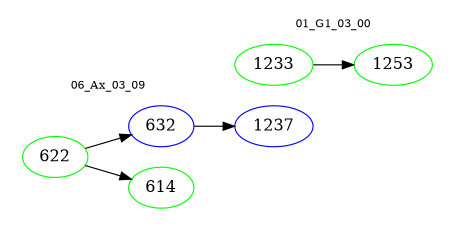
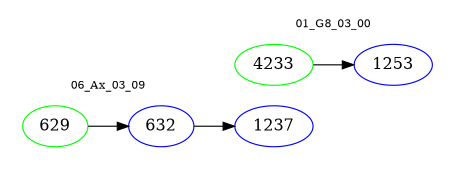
(334, 24) -> (334, 24)
(274, 65) -> (274, 65)
(393, 65) -> (393, 65)
(55, 157) -> (55, 126)
(161, 188) -> none
